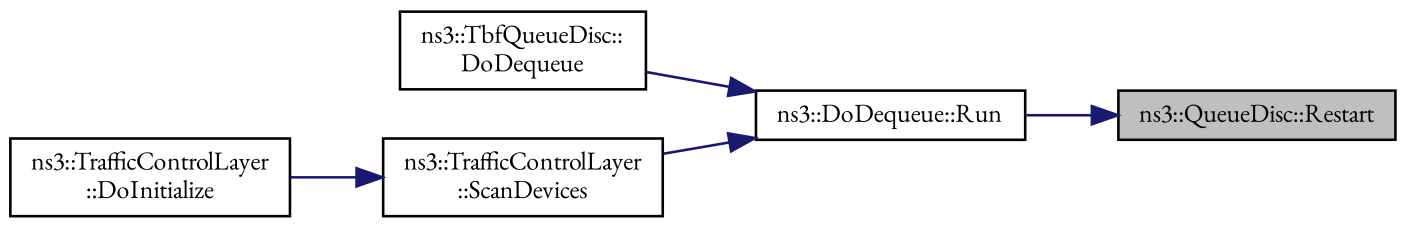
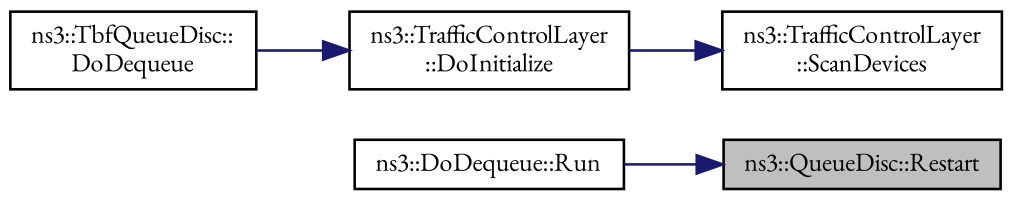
(688, 79) -> (290, 50)
(696, 148) -> none
